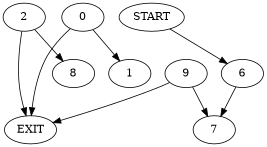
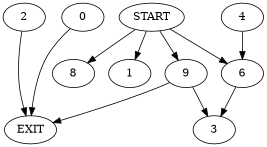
none -> (242, 17)
(46, 42) -> (115, 44)
(104, 42) -> (142, 42)
none -> (167, 42)
(214, 130) -> (214, 130)
